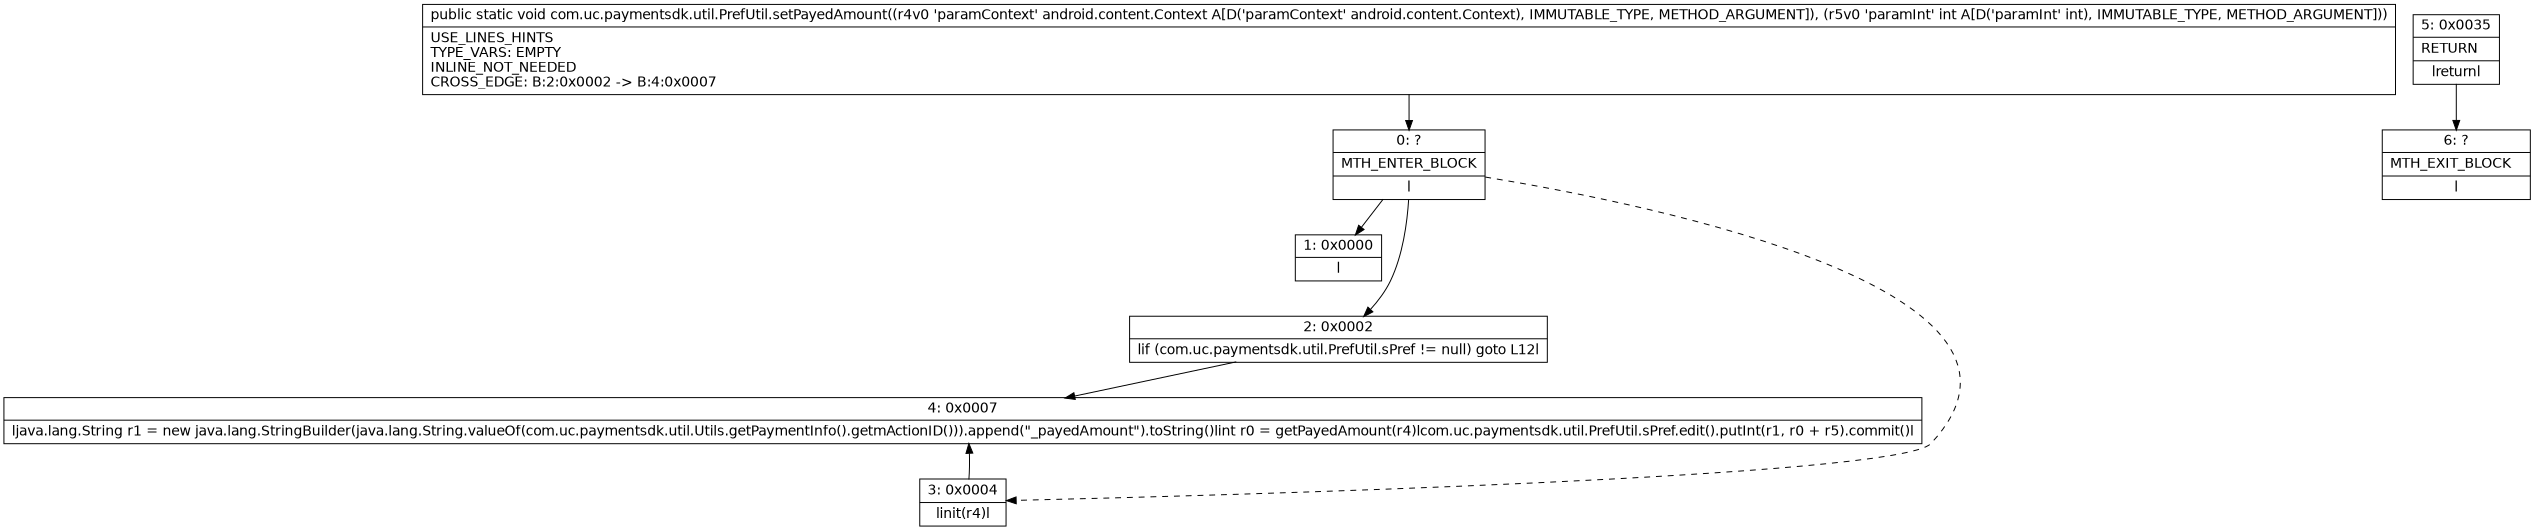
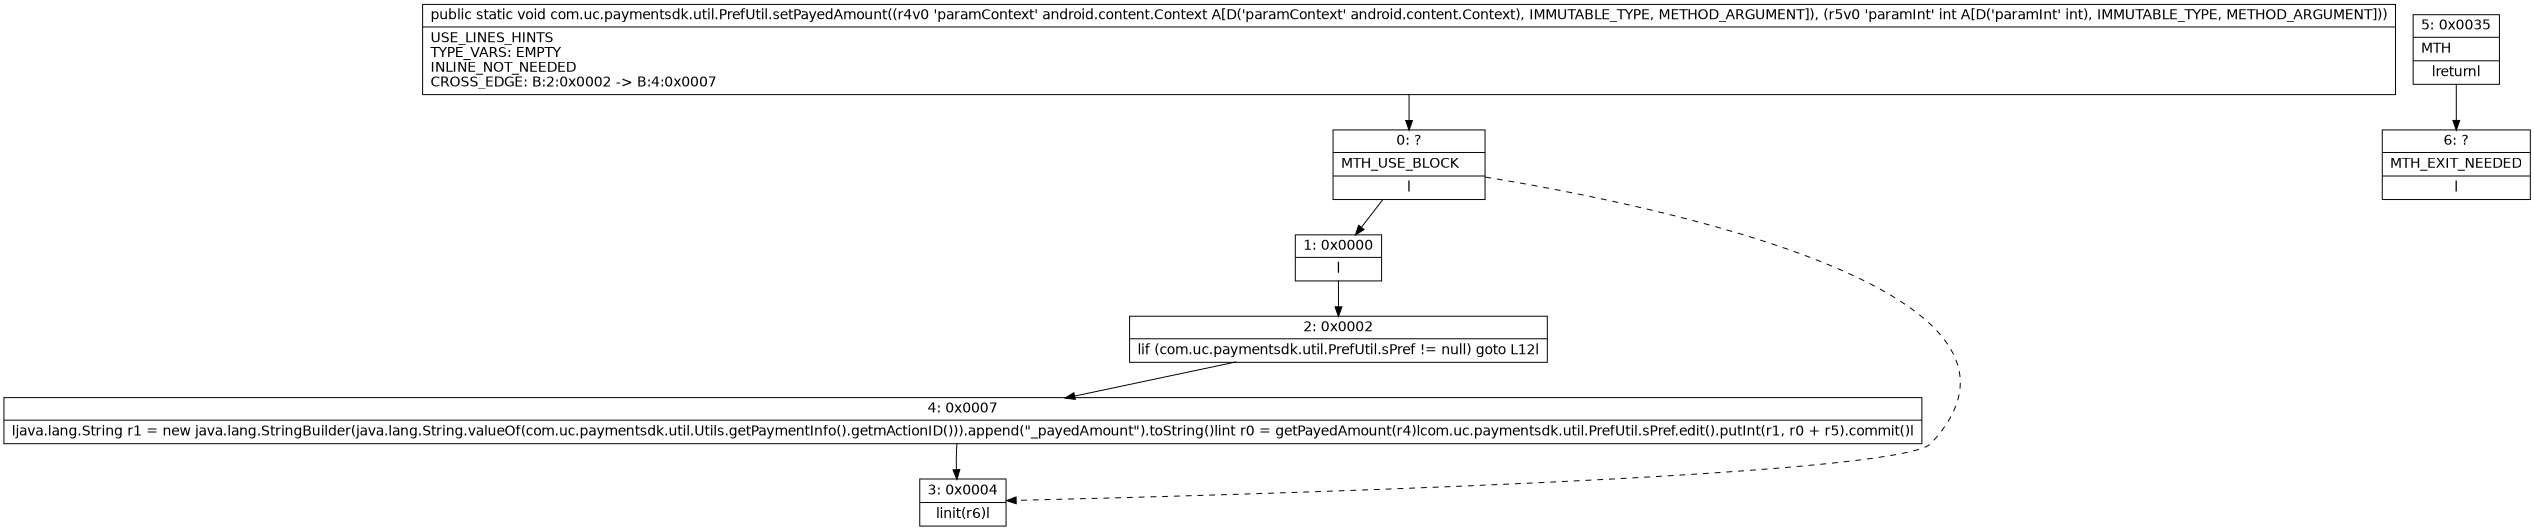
(2449, 49) -> (2436, 49)
(1409, 164) -> (1400, 164)
(2451, 164) -> (2456, 164)
(1399, 258) -> (1338, 294)
(969, 466) -> (956, 457)
(963, 514) -> (963, 514)
